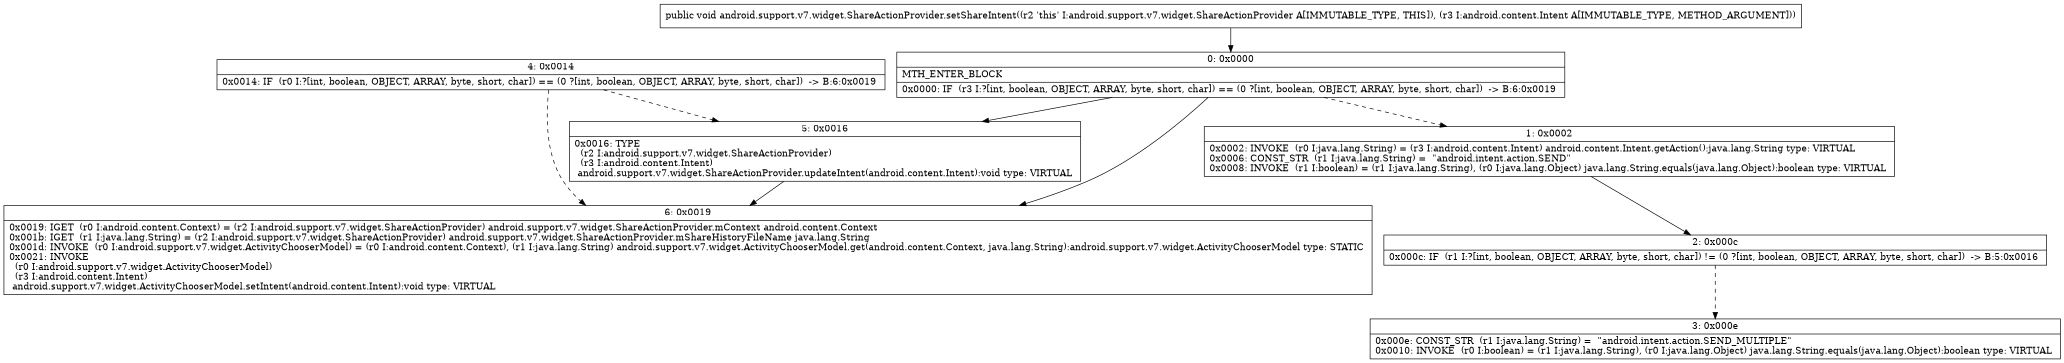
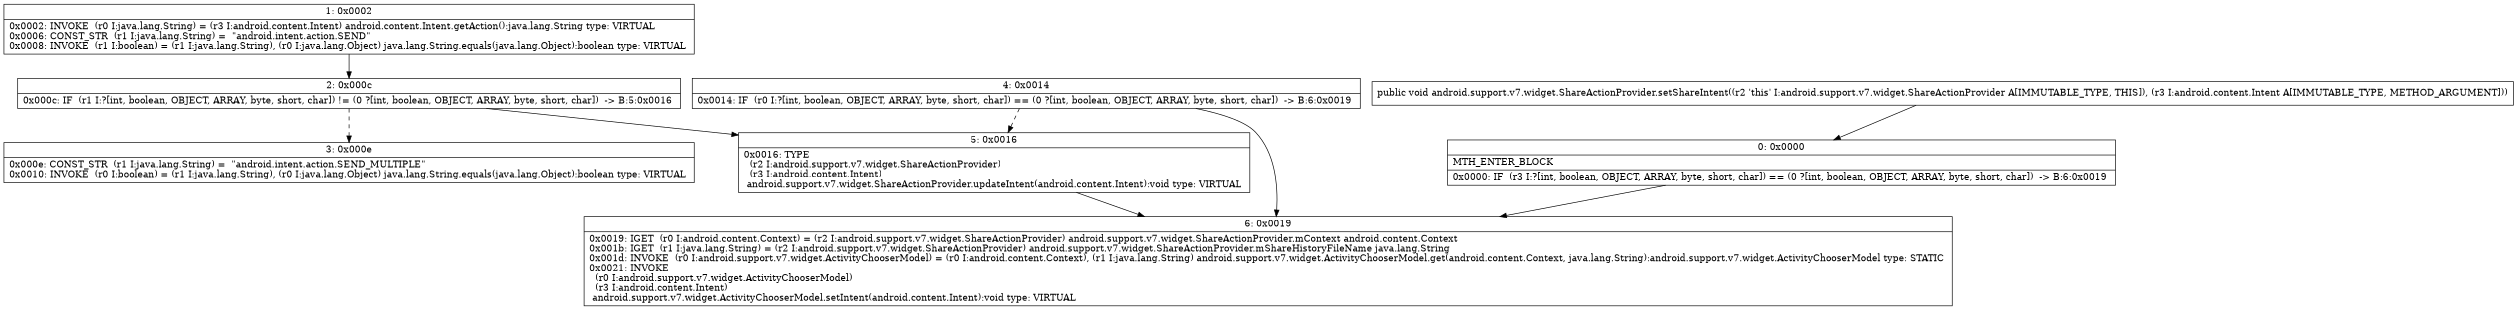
(1051, 109) -> (609, 121)
(1382, 111) -> none
(551, 150) -> (1261, 139)
